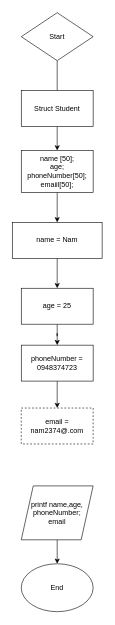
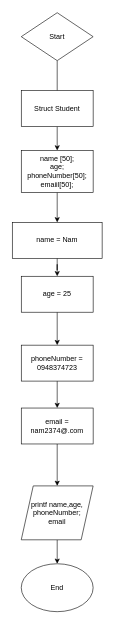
(57, 306) -> (57, 294)
(57, 426) -> (57, 426)
none -> (57, 480)
